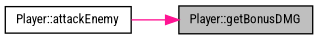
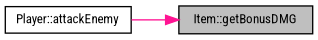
(246, 20) -> (246, 20)
